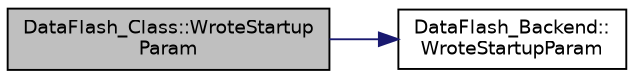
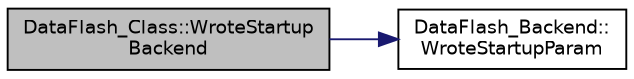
(169, 39) -> (169, 39)
